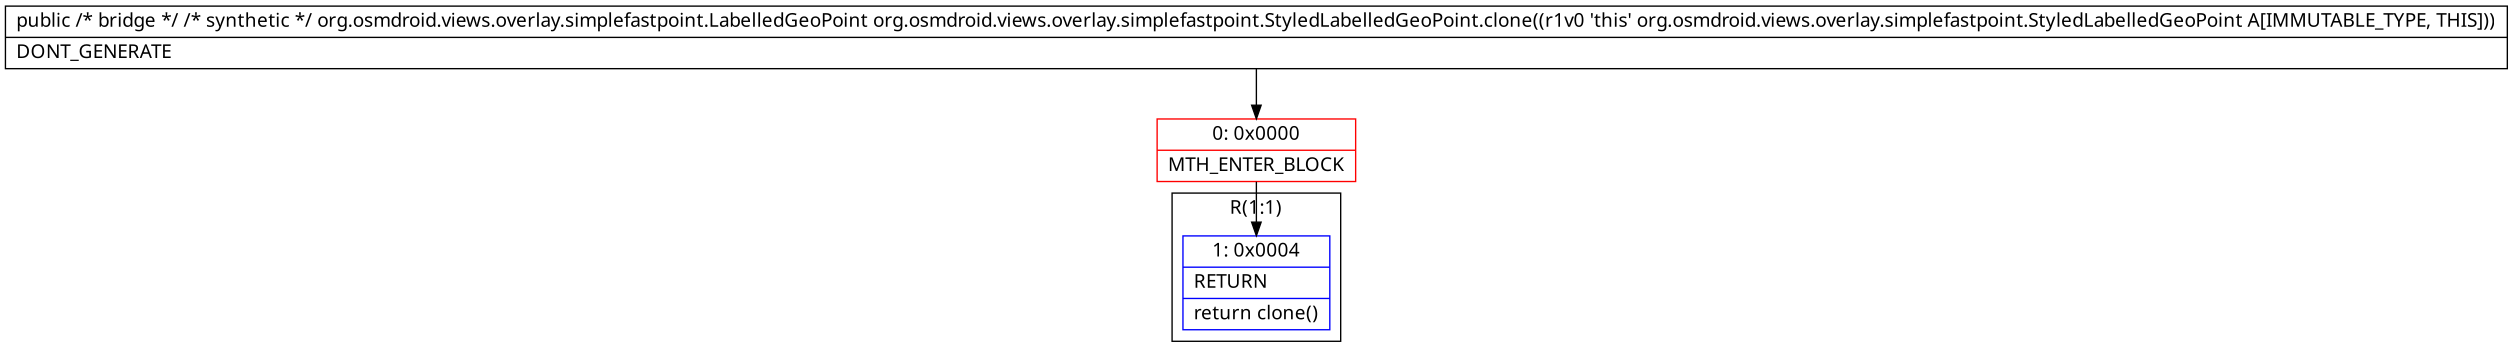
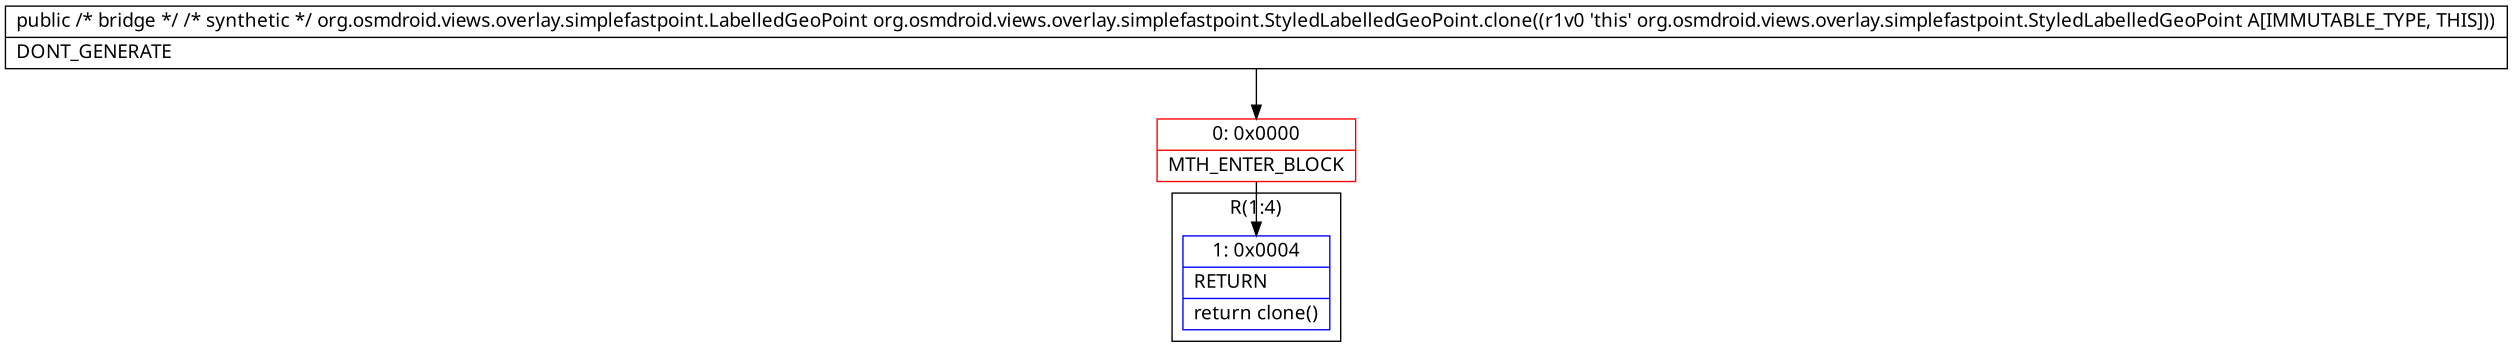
(1256, 209) -> (1256, 209)
